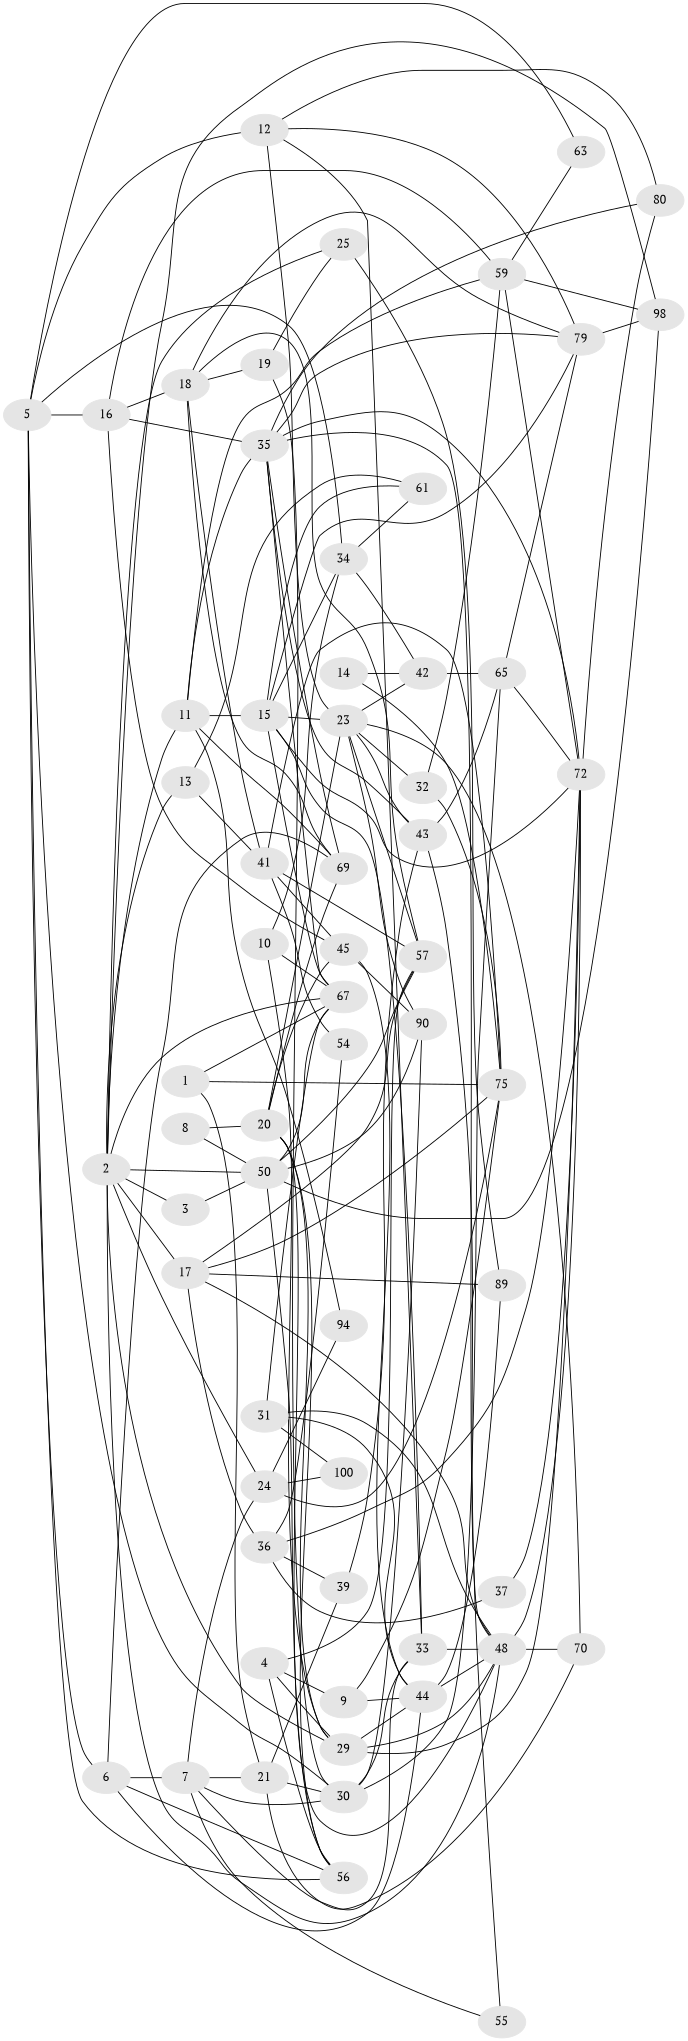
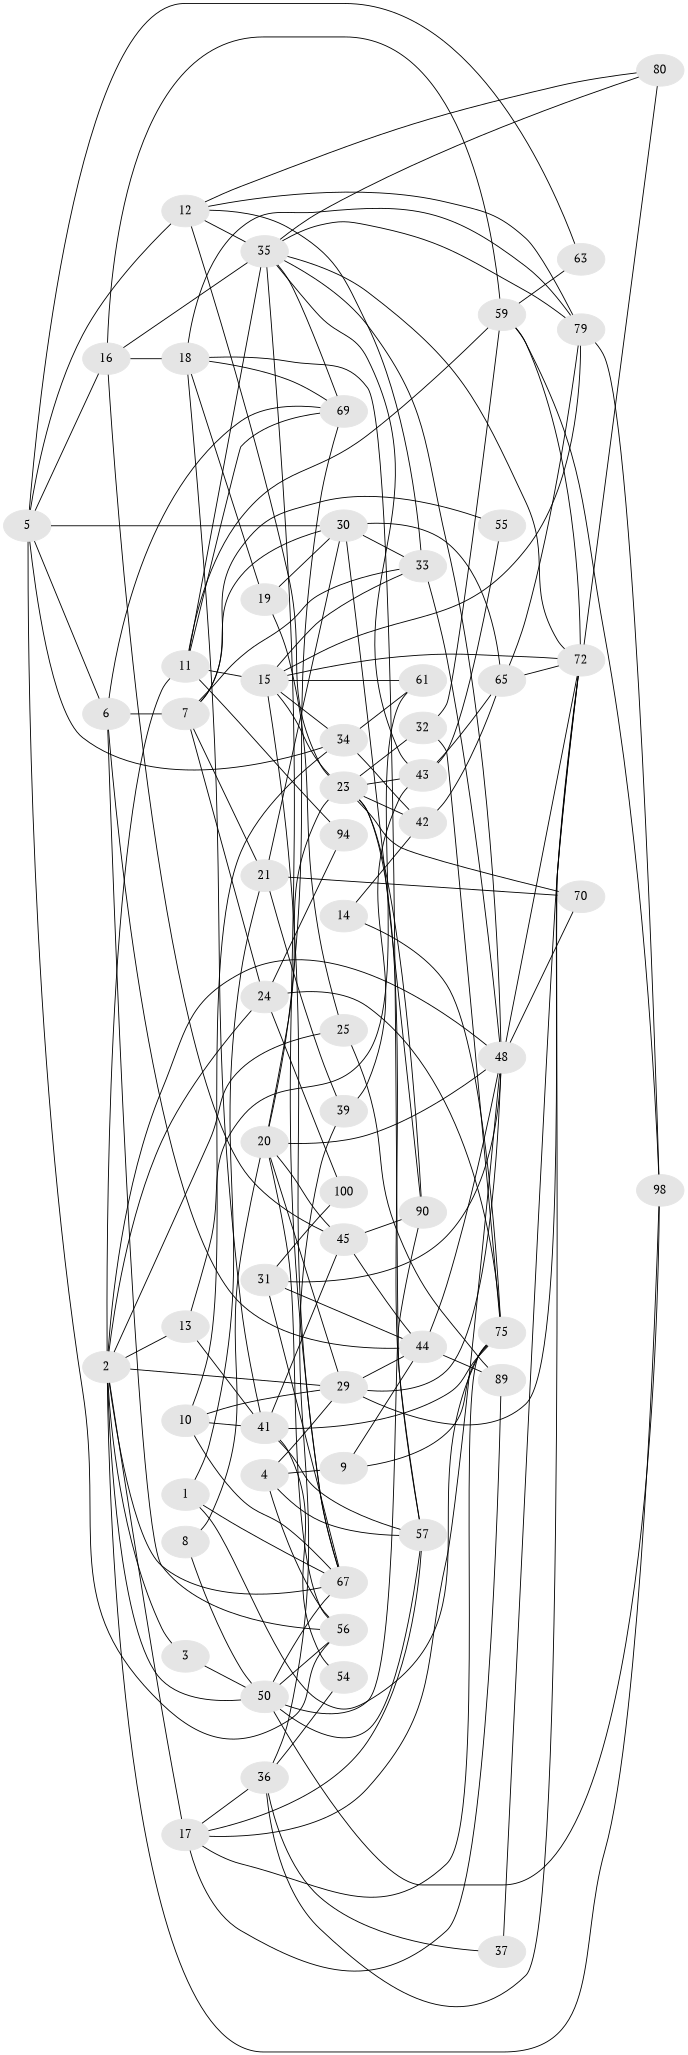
none -> (225, 231)
none -> (225, 1424)
